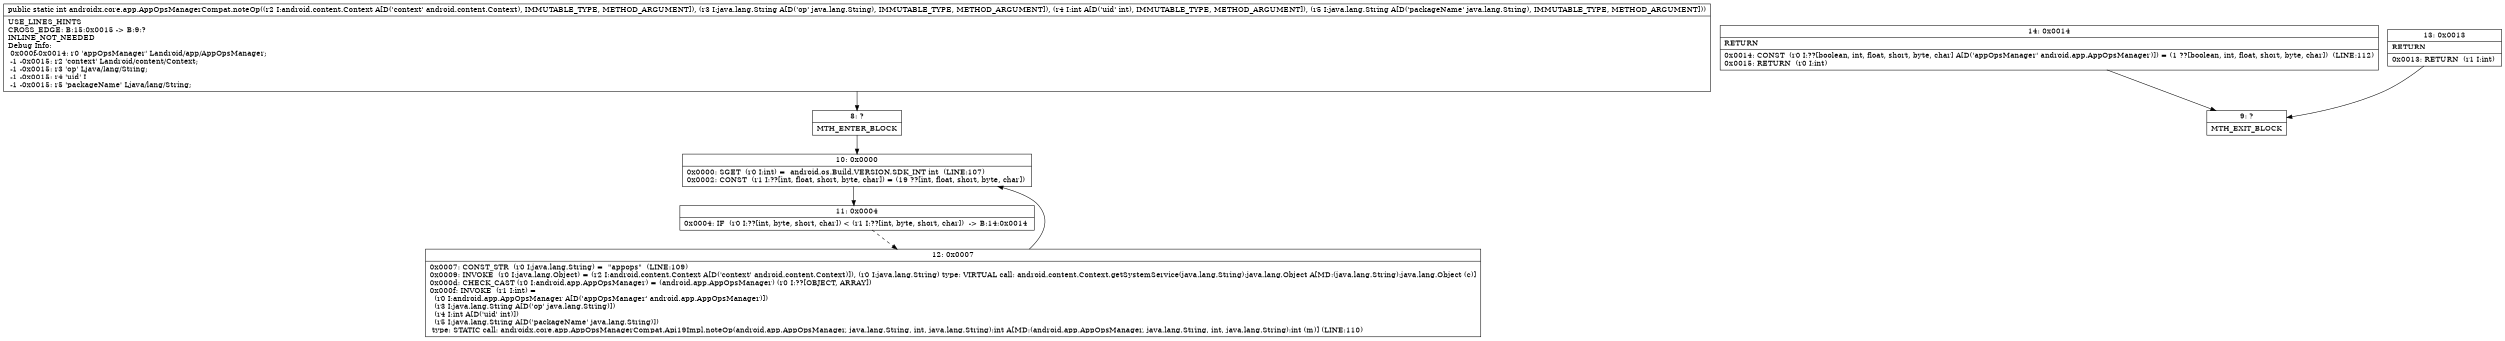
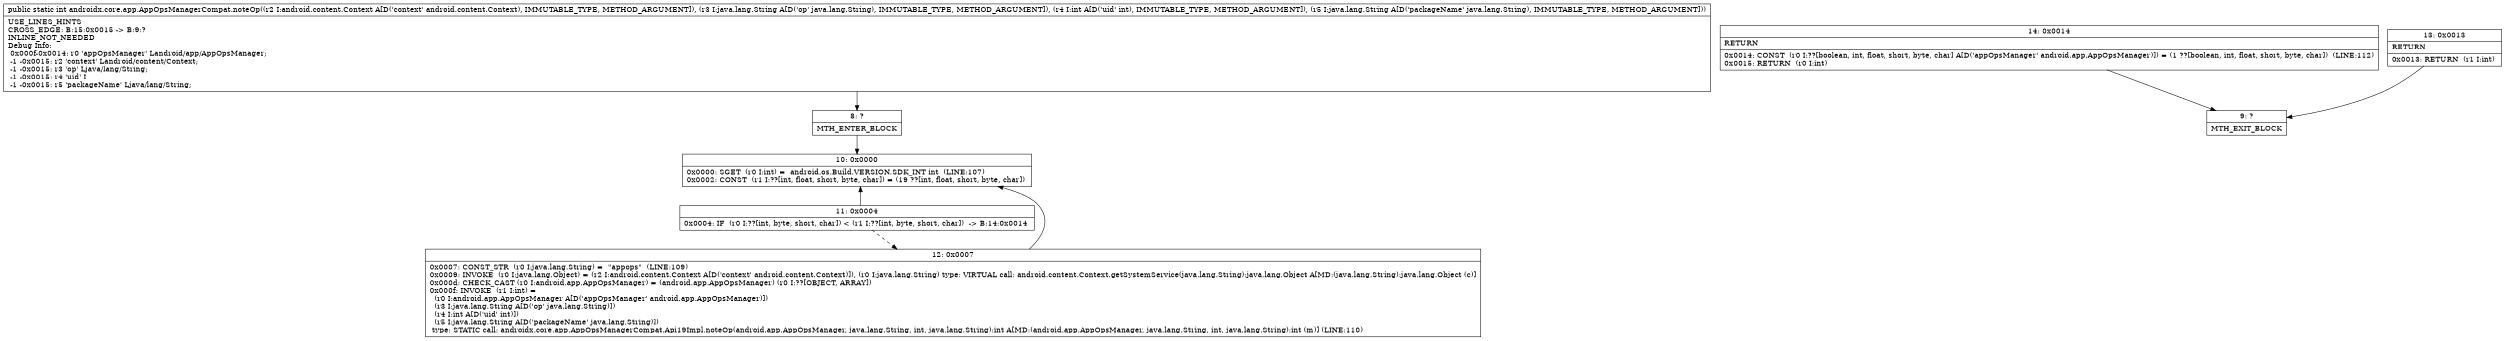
(854, 194) -> (861, 199)
